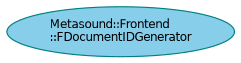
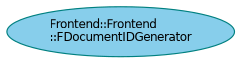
(121, 32) -> (121, 32)
